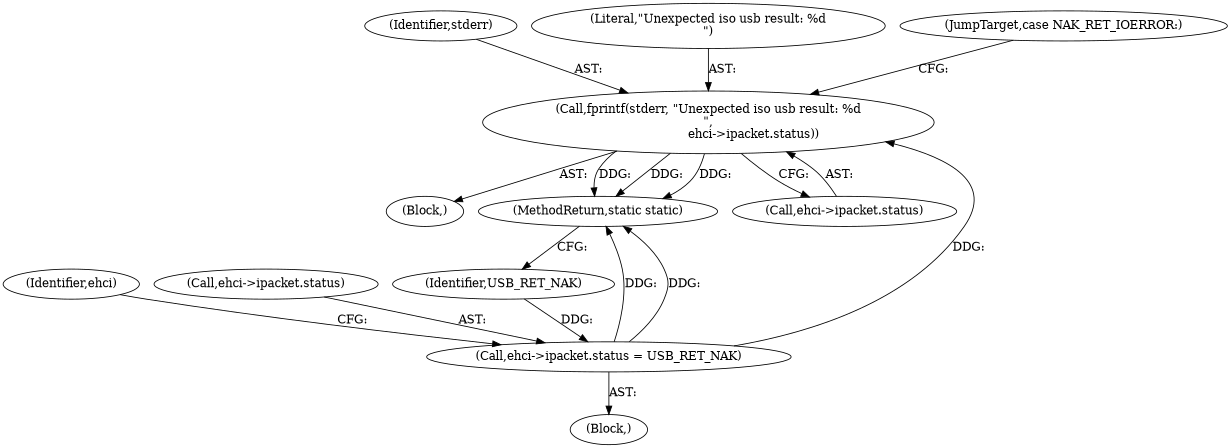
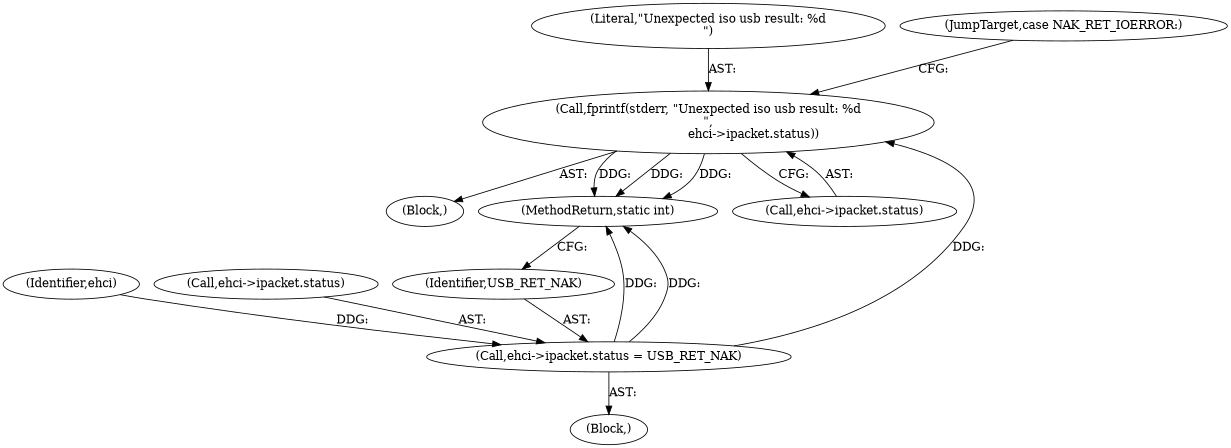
(441, 26) -> none
(598, 211) -> (598, 211)
(354, 320) -> (354, 320)
(579, 320) -> (579, 320)
